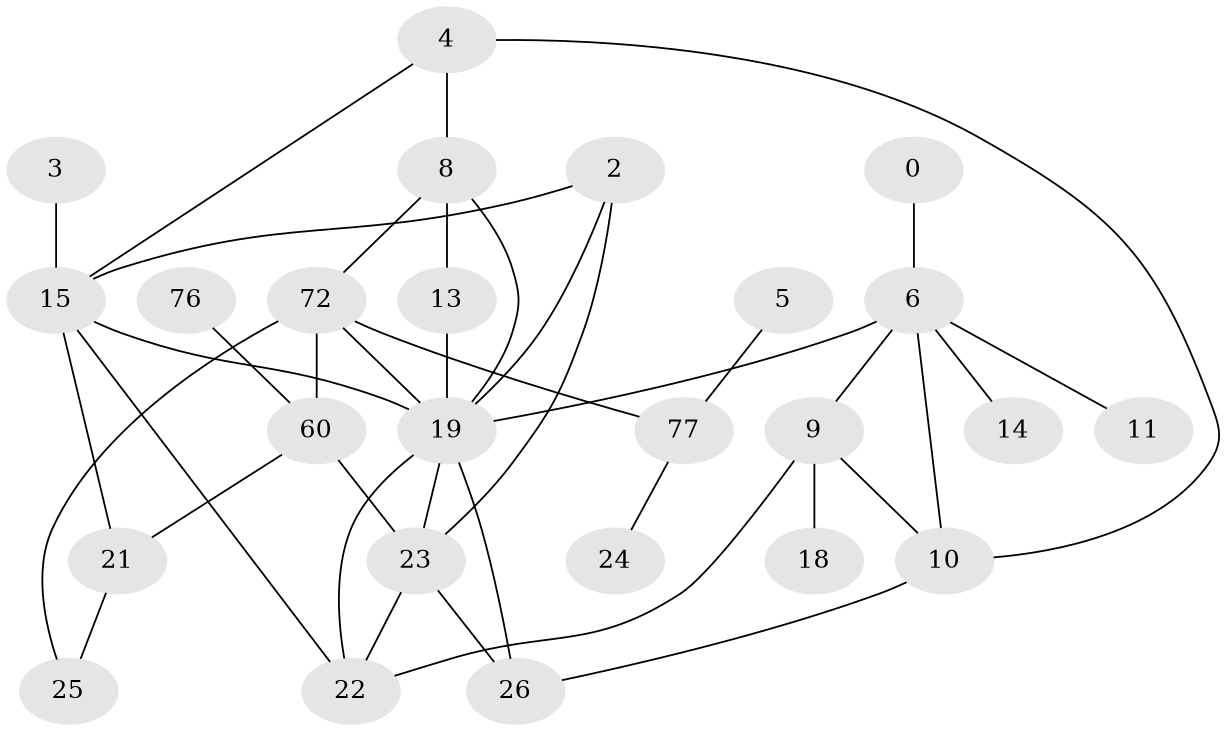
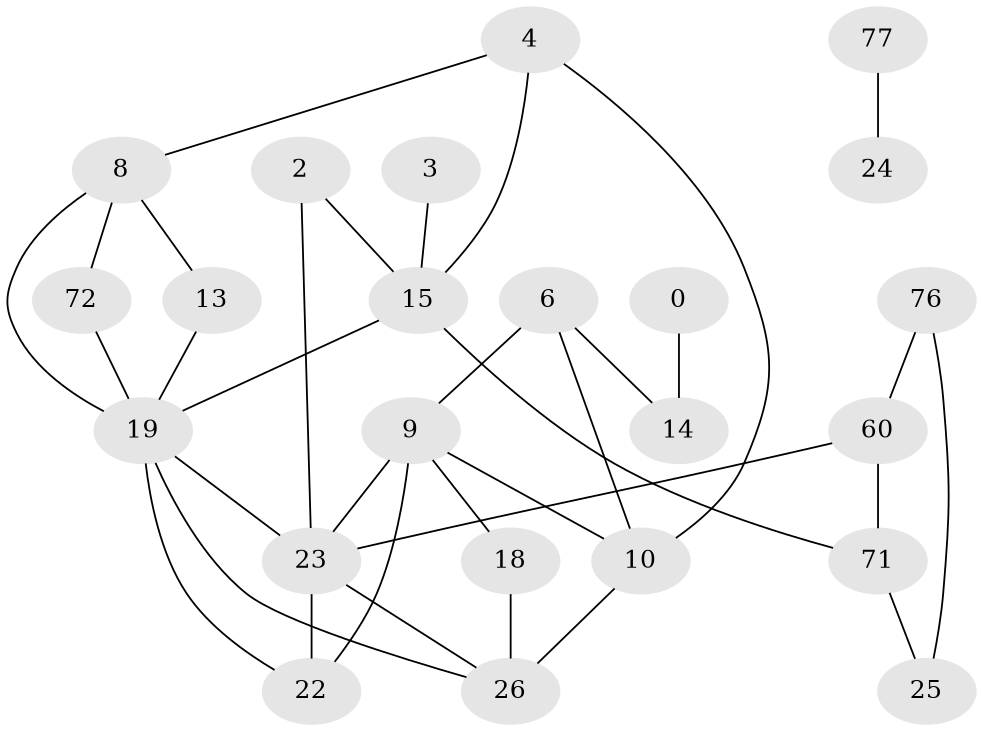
(914, 235) -> (679, 366)
(784, 300) -> none
(553, 312) -> none
(317, 366) -> none
(481, 369) -> none
(687, 380) -> none
(1144, 431) -> none
(109, 447) -> (949, 496)
(197, 488) -> none
none -> (361, 496)
(118, 561) -> (878, 561)
none -> (511, 626)
